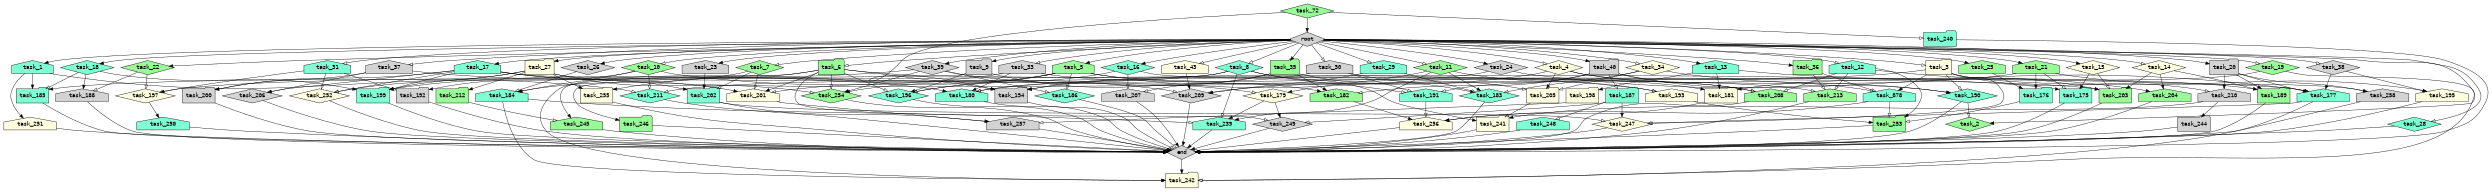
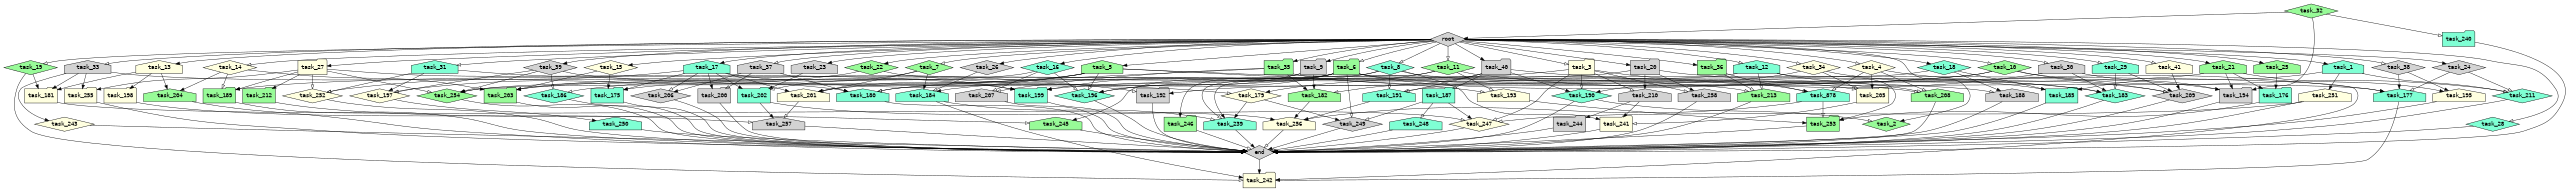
(1307, 11) -> (2311, 11)
(1185, 68) -> (2169, 68)
(1716, 68) -> (159, 68)
(1977, 114) -> (1963, 114)
none -> (64, 124)
